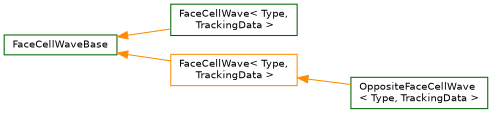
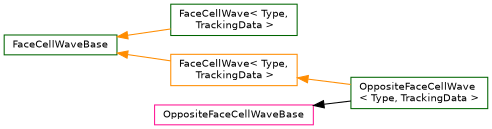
none -> (234, 115)
